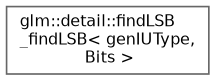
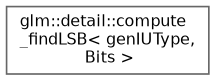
(108, 40) -> (108, 40)
